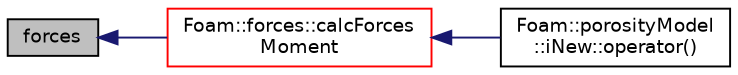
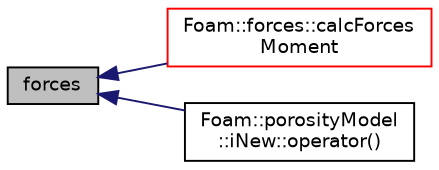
(476, 38) -> (151, 104)
